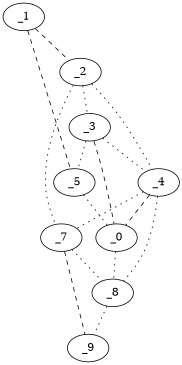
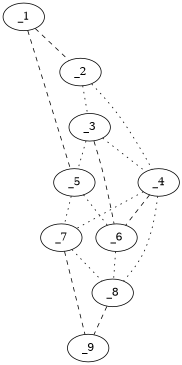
(48, 153) -> (68, 210)
(117, 238) -> (117, 238)
(100, 321) -> (100, 321)
